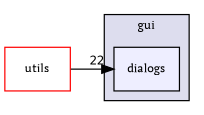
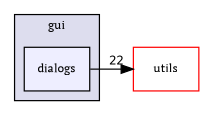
(86, 69) -> (107, 69)
